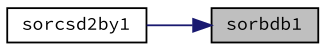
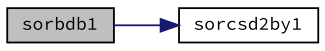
(170, 25) -> (137, 25)
